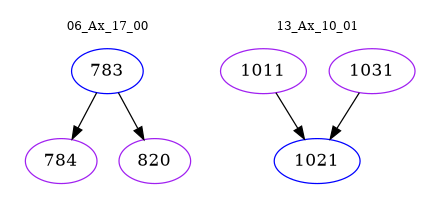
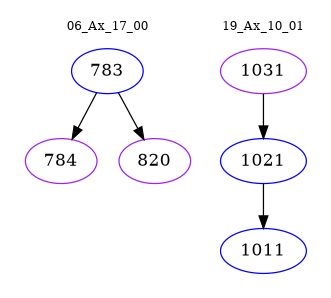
(318, 27) -> (263, 27)
(263, 71) -> (263, 251)
(287, 110) -> (263, 200)
